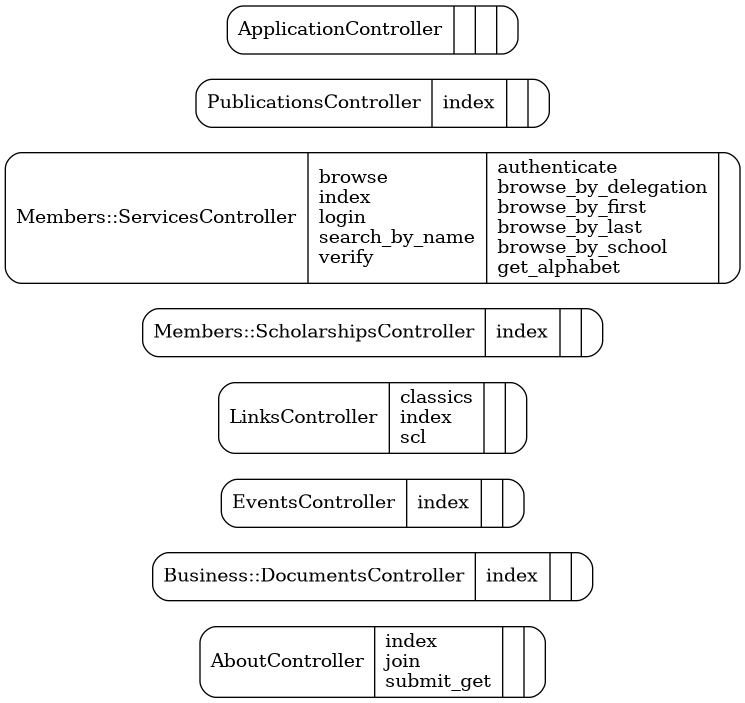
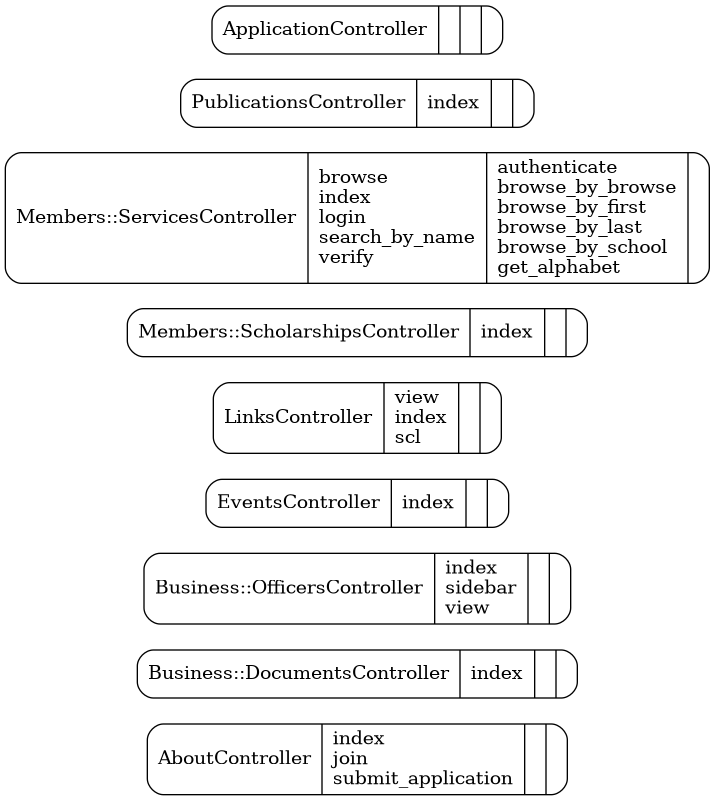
(603, 187) -> (587, 187)
(437, 397) -> (417, 397)
none -> (357, 589)
(439, 681) -> (423, 779)
